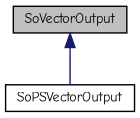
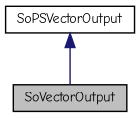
(70, 66) -> (70, 66)
